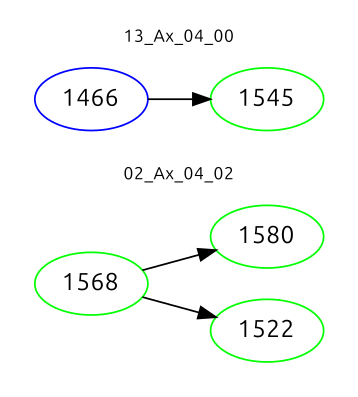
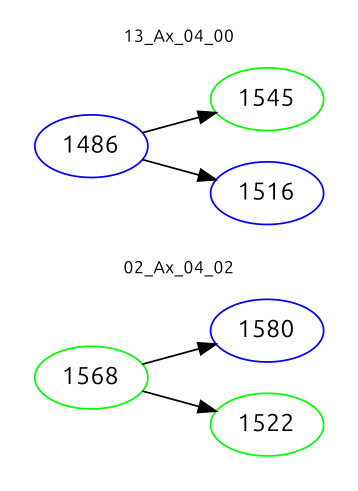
(91, 99) -> (91, 146)
none -> (267, 193)
(267, 237) -> (267, 331)
